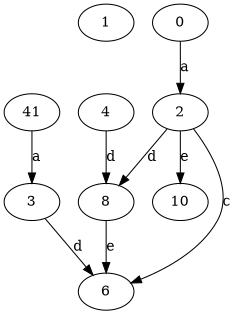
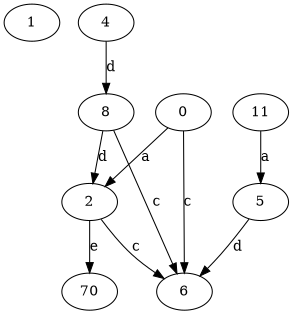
(32, 112) -> (261, 112)
(147, 153) -> (99, 152)
none -> (184, 197)
(32, 202) -> (261, 202)
(180, 202) -> (90, 292)
(111, 247) -> (157, 202)
